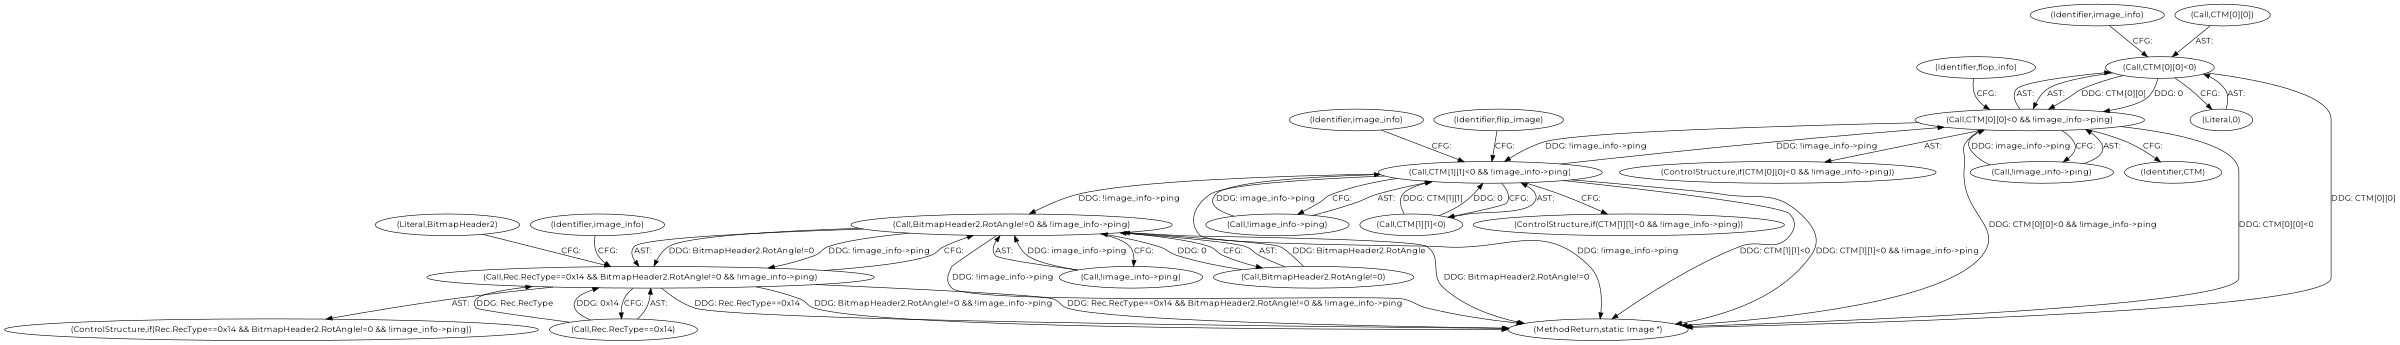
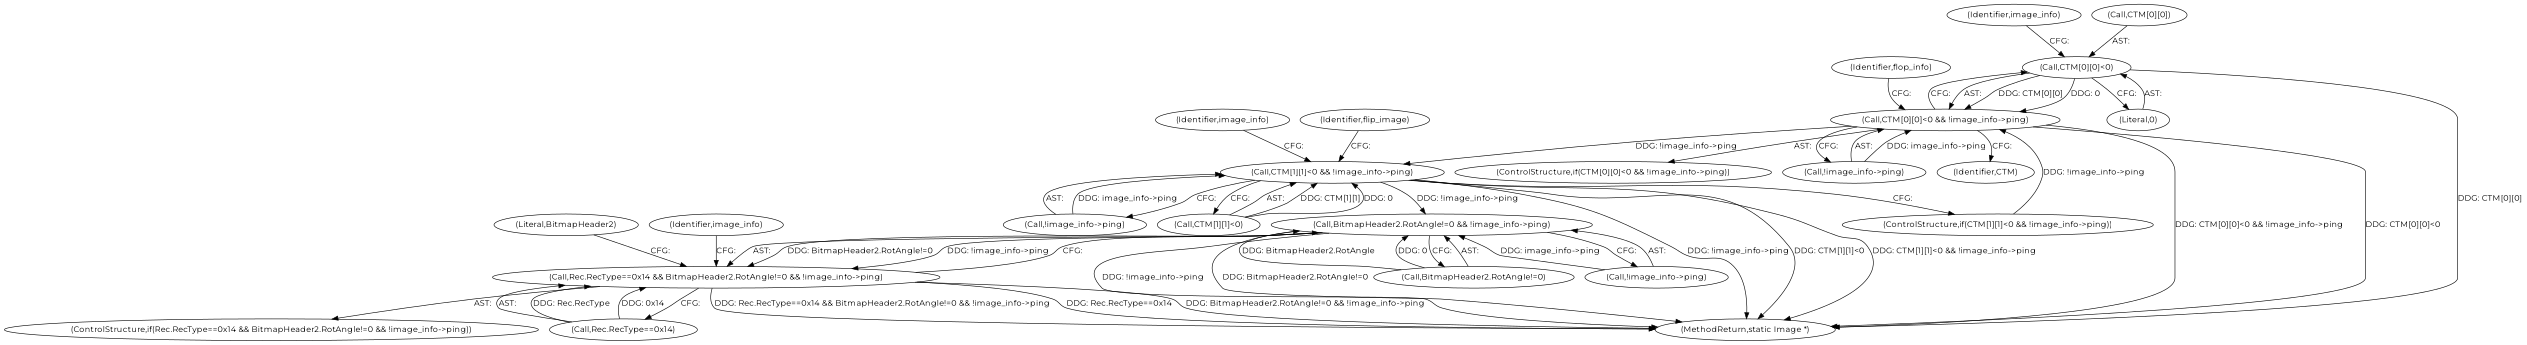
(2027, 94) -> (1942, 94)
(1749, 144) -> (2043, 169)
